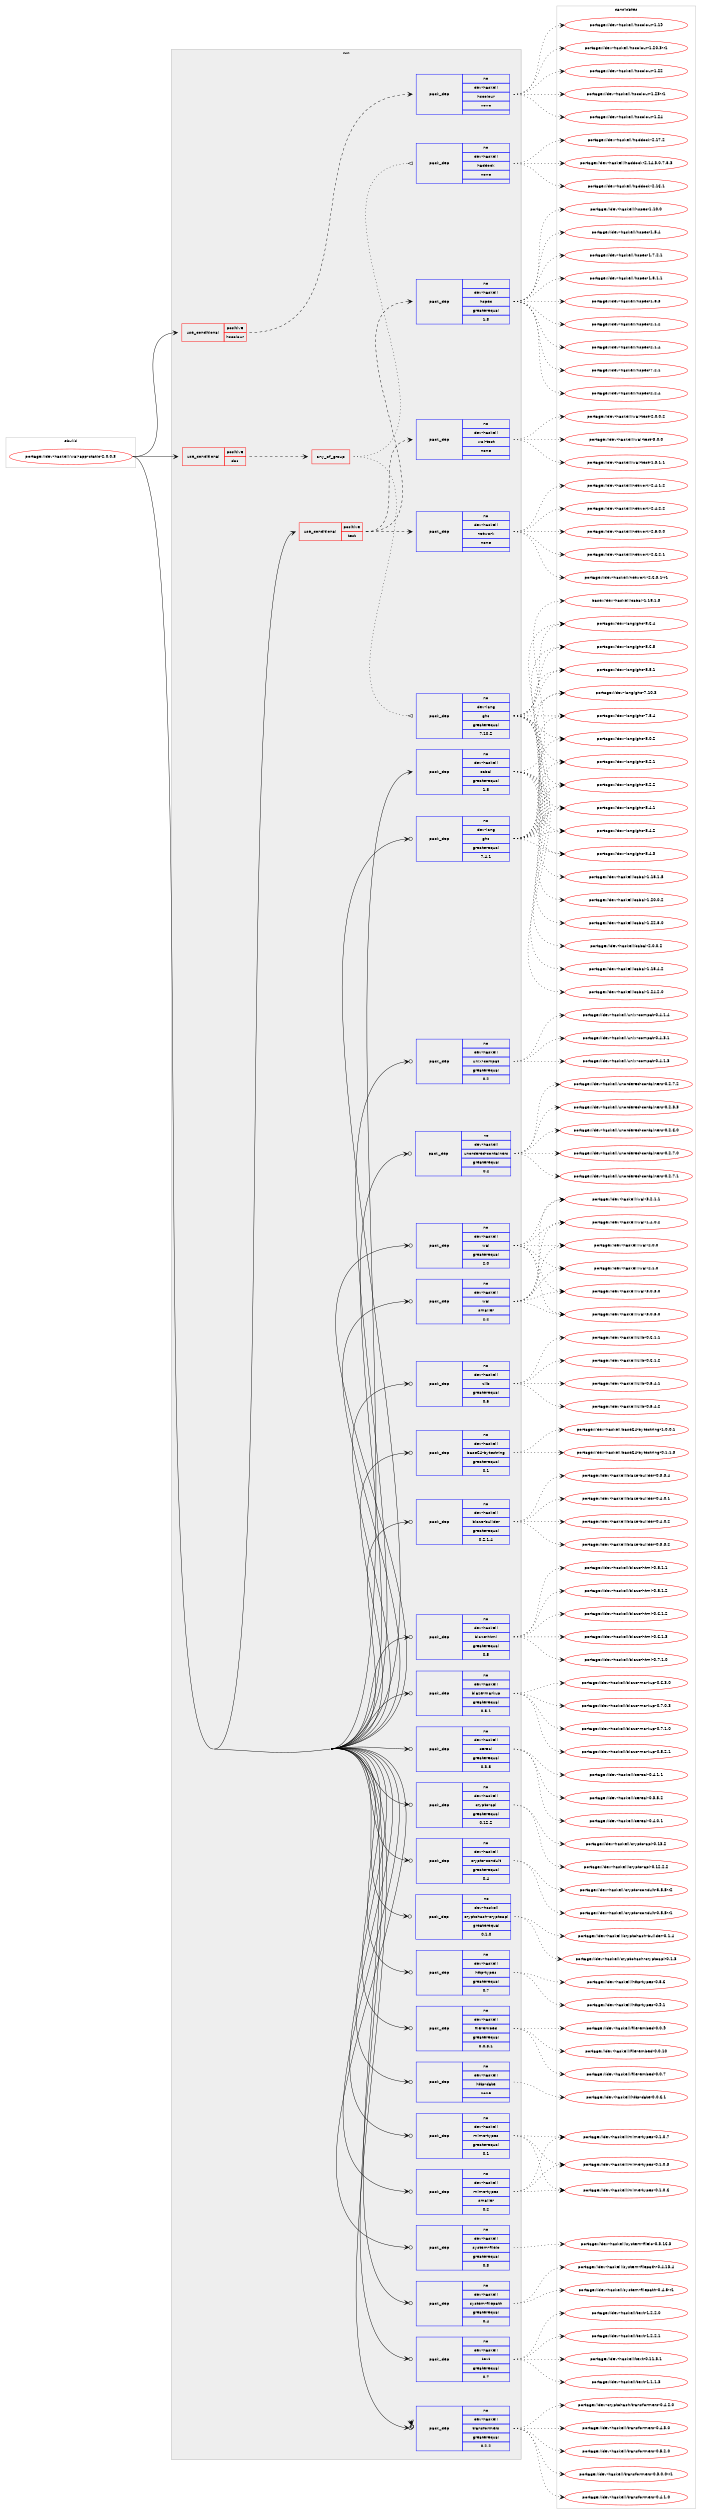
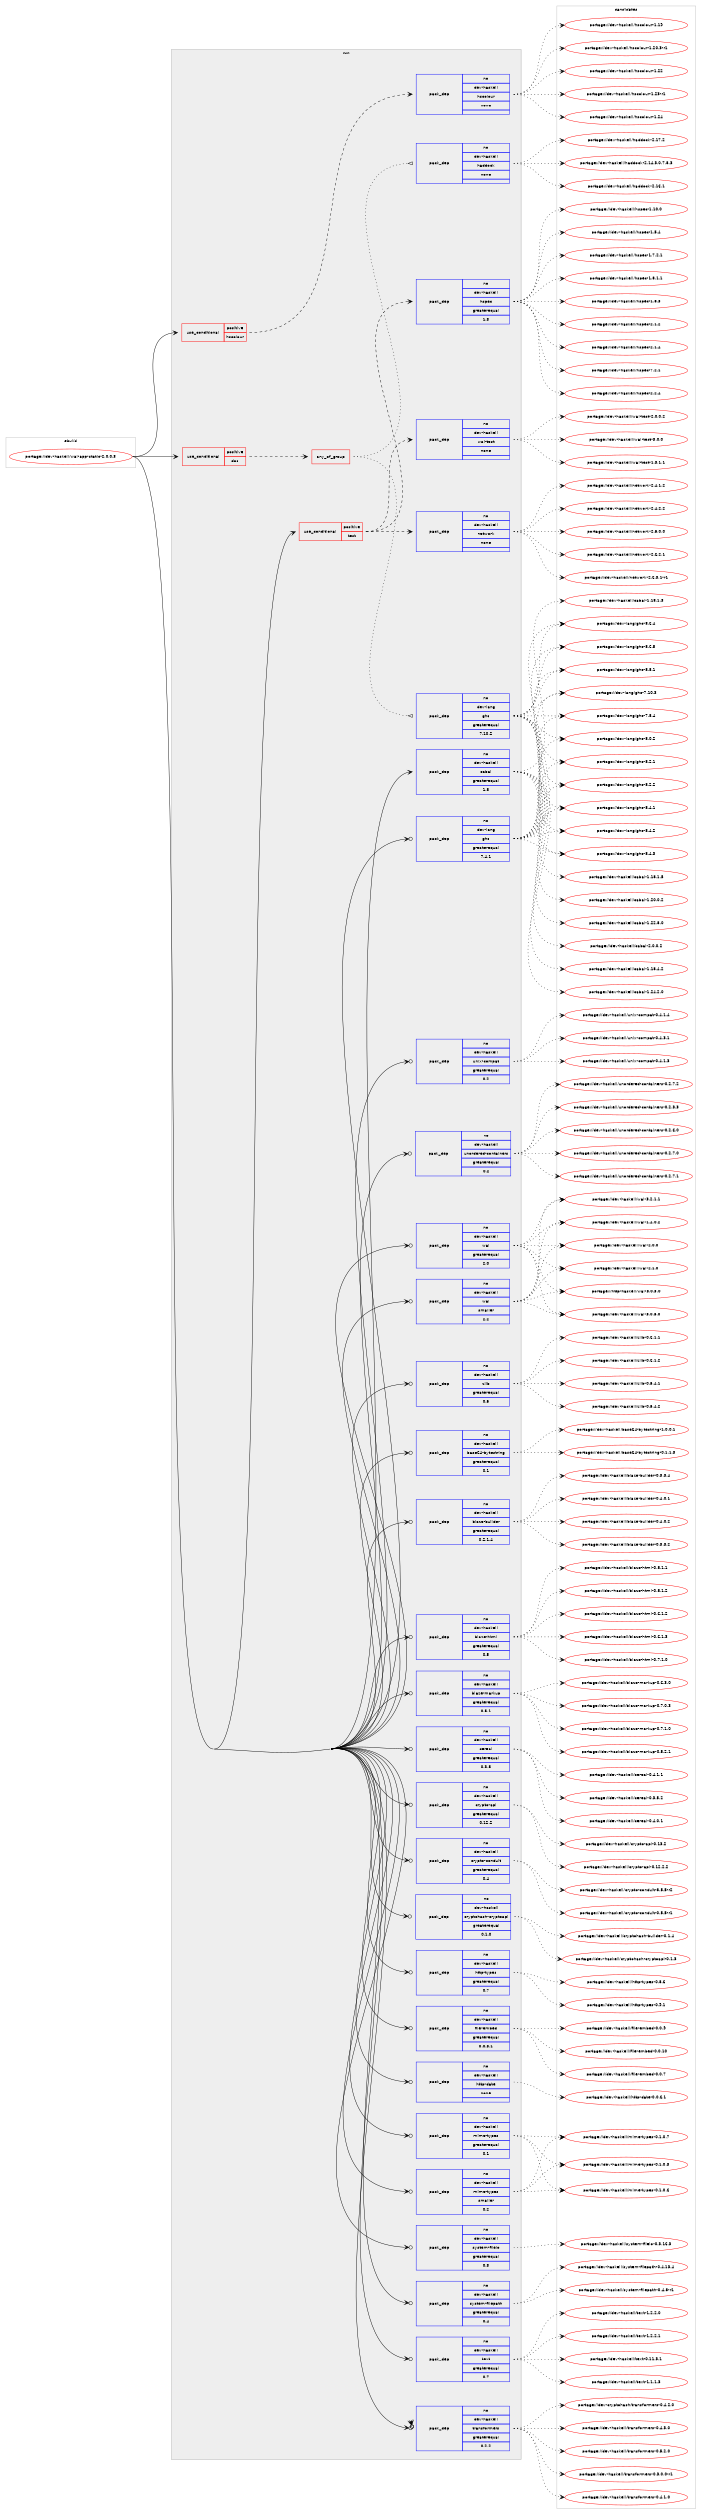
(626, 601) -> (626, 601)
(626, 1292) -> (626, 1292)
